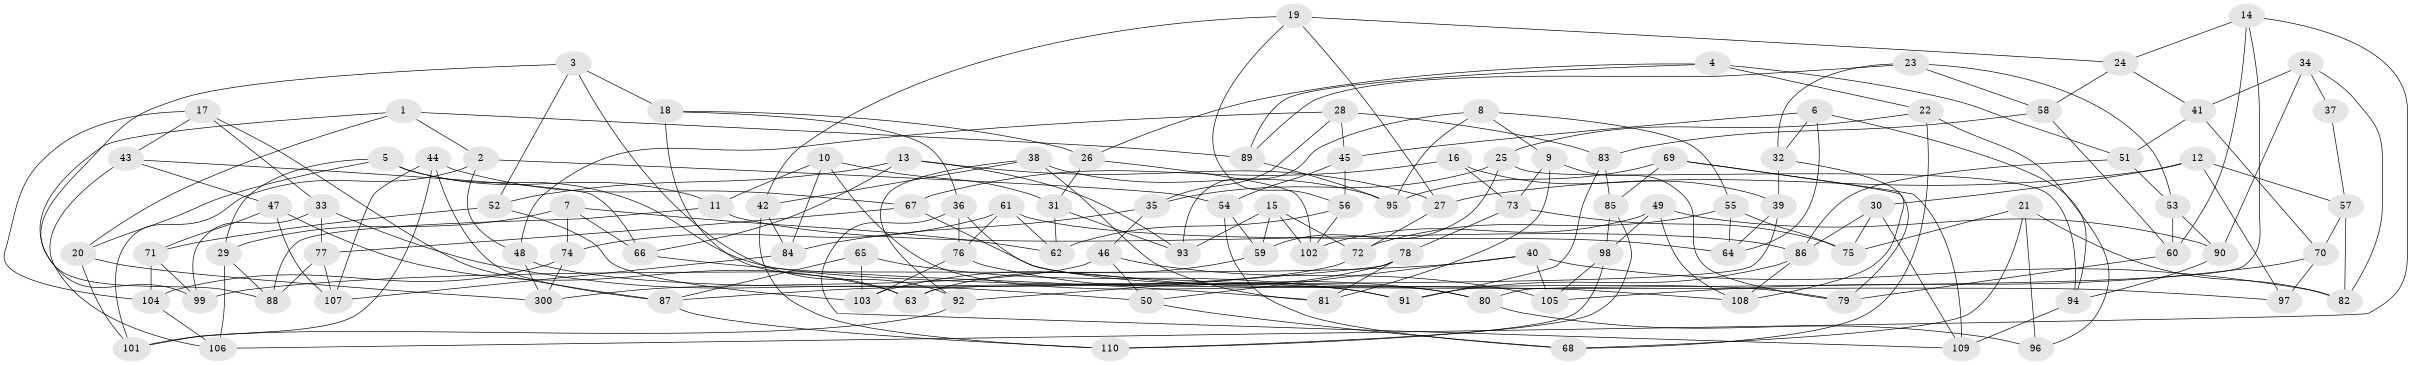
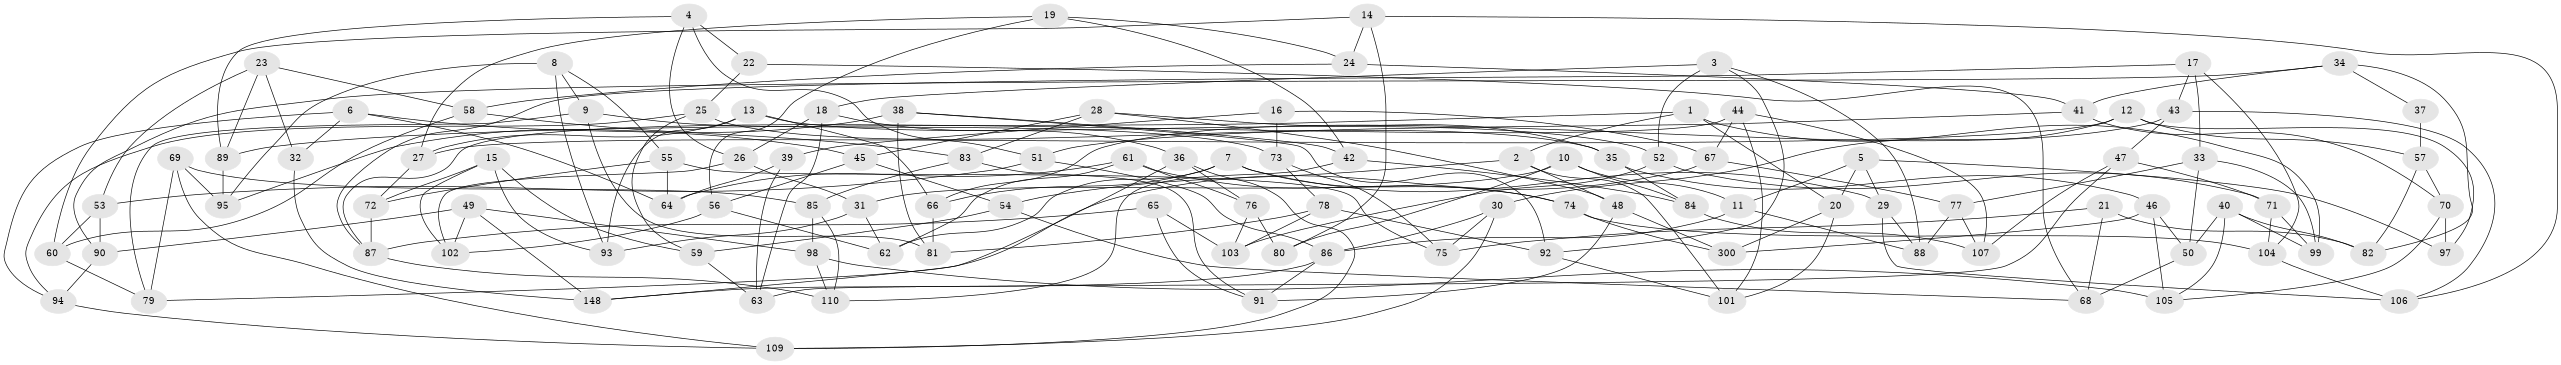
(1779, 185) -> none
(1740, 301) -> (593, 301)
(2036, 349) -> none
